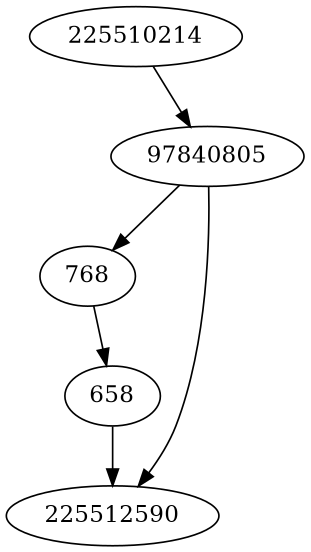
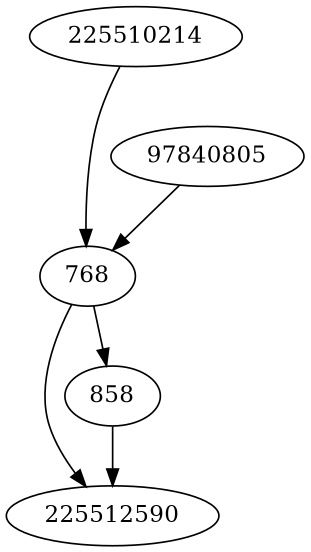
(167, 89) -> (92, 146)
(199, 335) -> (45, 390)
(113, 396) -> (113, 396)
